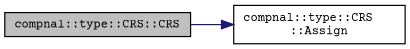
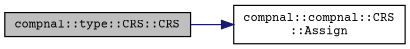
(319, 25) -> (319, 25)
